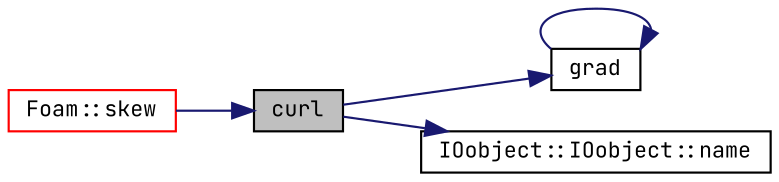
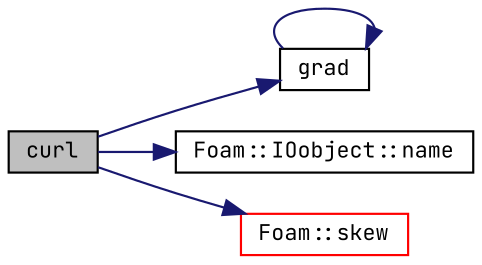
(204, 111) -> (161, 188)
(596, 152) -> (325, 152)
